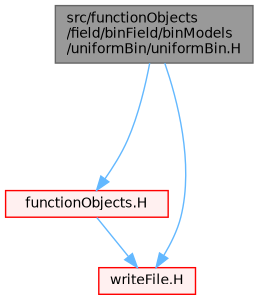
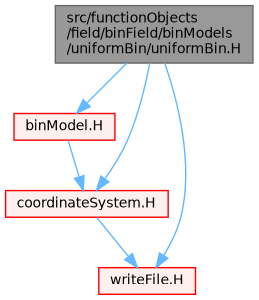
none -> (64, 127)
(87, 204) -> (87, 204)
